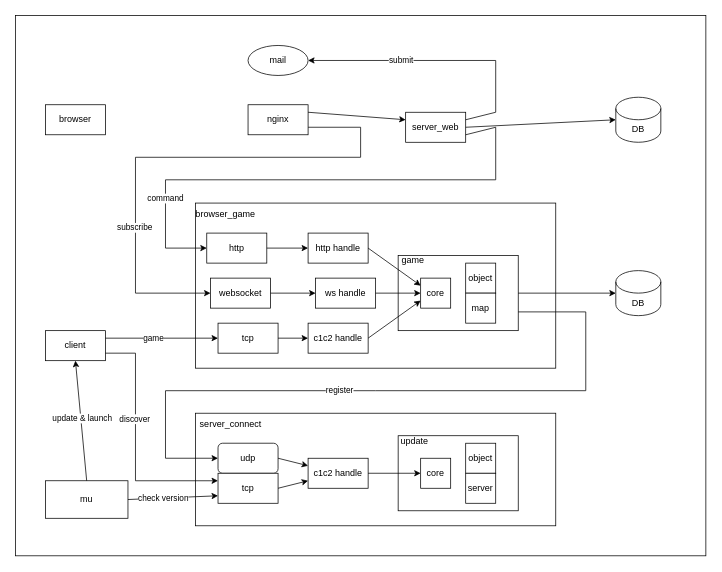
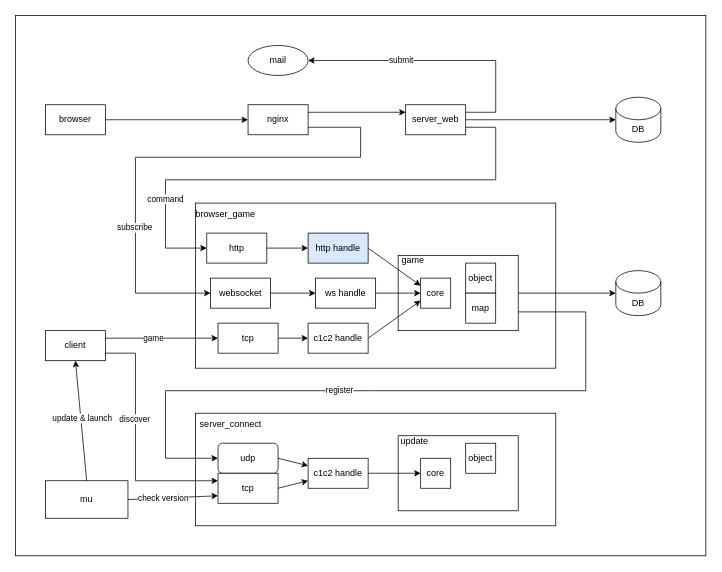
none -> (174, 120)
(435, 127) -> (435, 120)
(338, 248) -> (338, 248)
(480, 488) -> none
